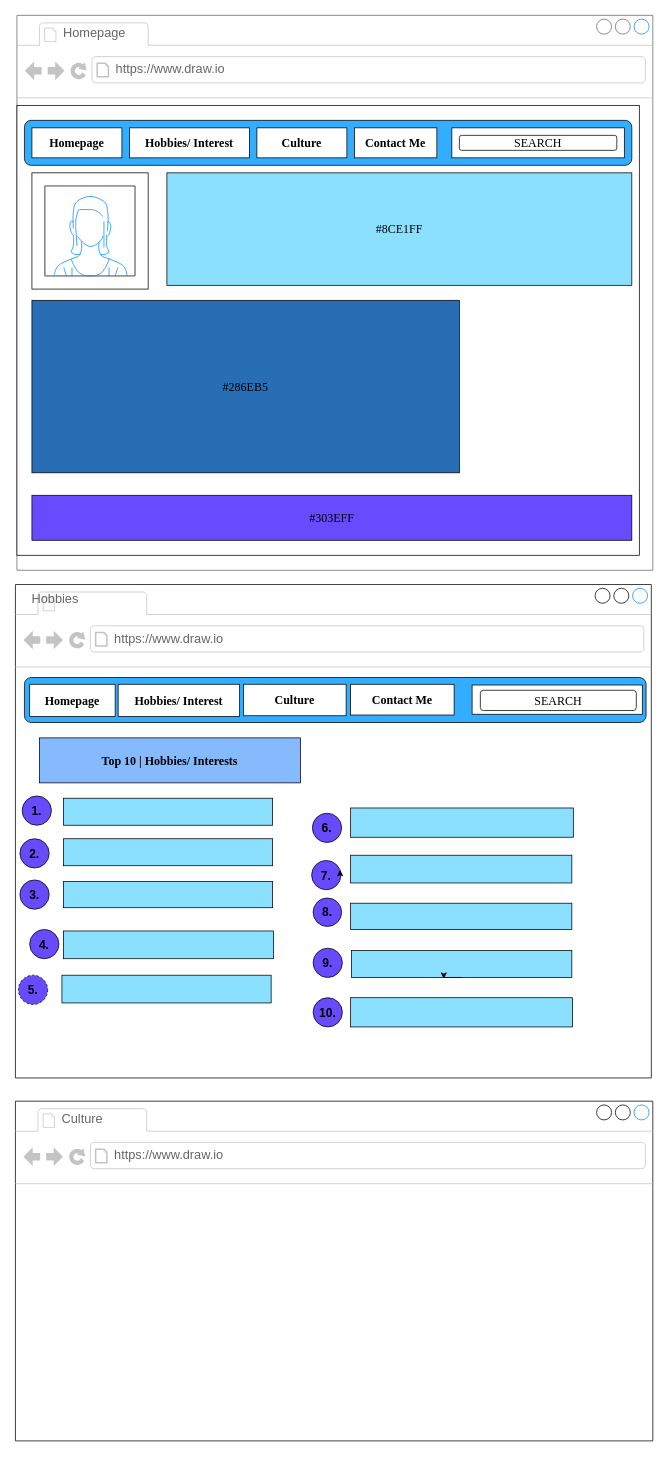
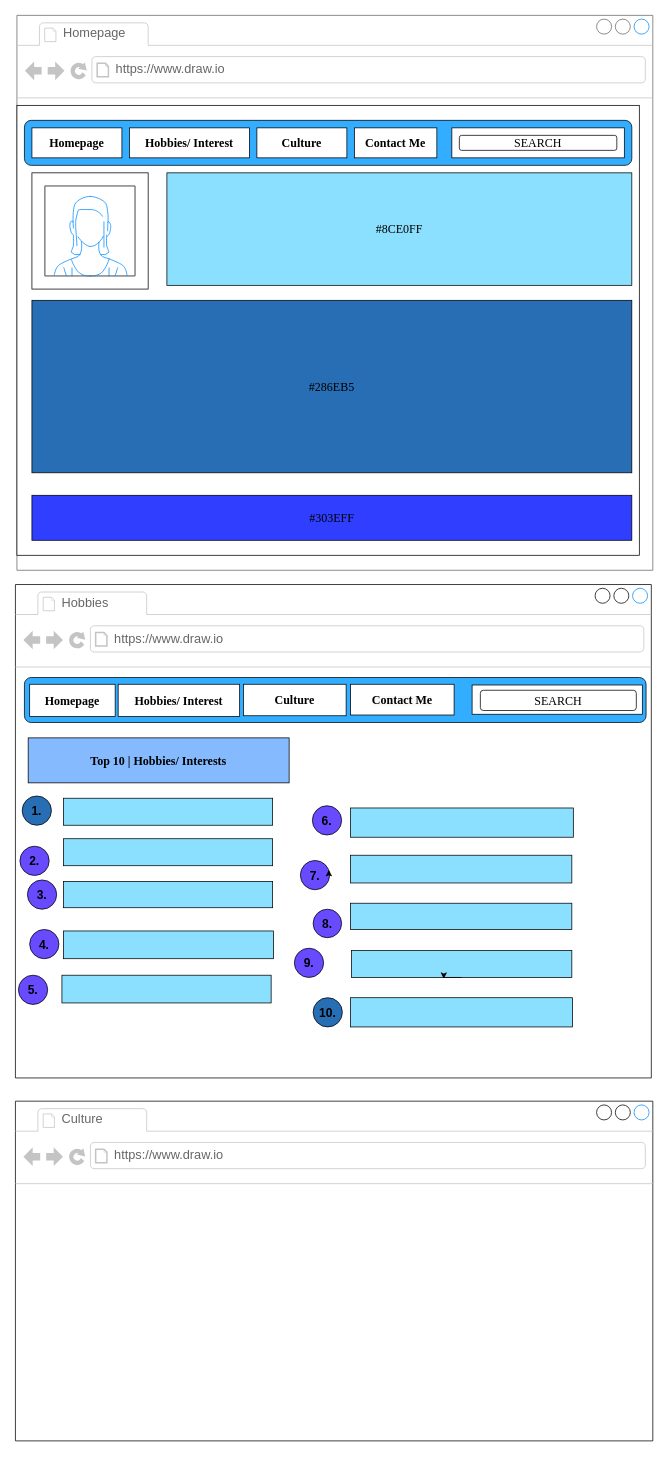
(399, 229) -> (399, 229)
(246, 387) -> (332, 387)
(332, 518) -> (332, 518)
(72, 600) -> (102, 603)
(170, 761) -> (159, 761)
(37, 811) -> (37, 811)
(327, 828) -> (327, 821)
(35, 854) -> (35, 861)
(326, 875) -> (315, 875)
(35, 895) -> (42, 895)
(327, 912) -> (327, 924)
(328, 963) -> (309, 963)
(33, 990) -> (33, 990)
(328, 1013) -> (328, 1013)
